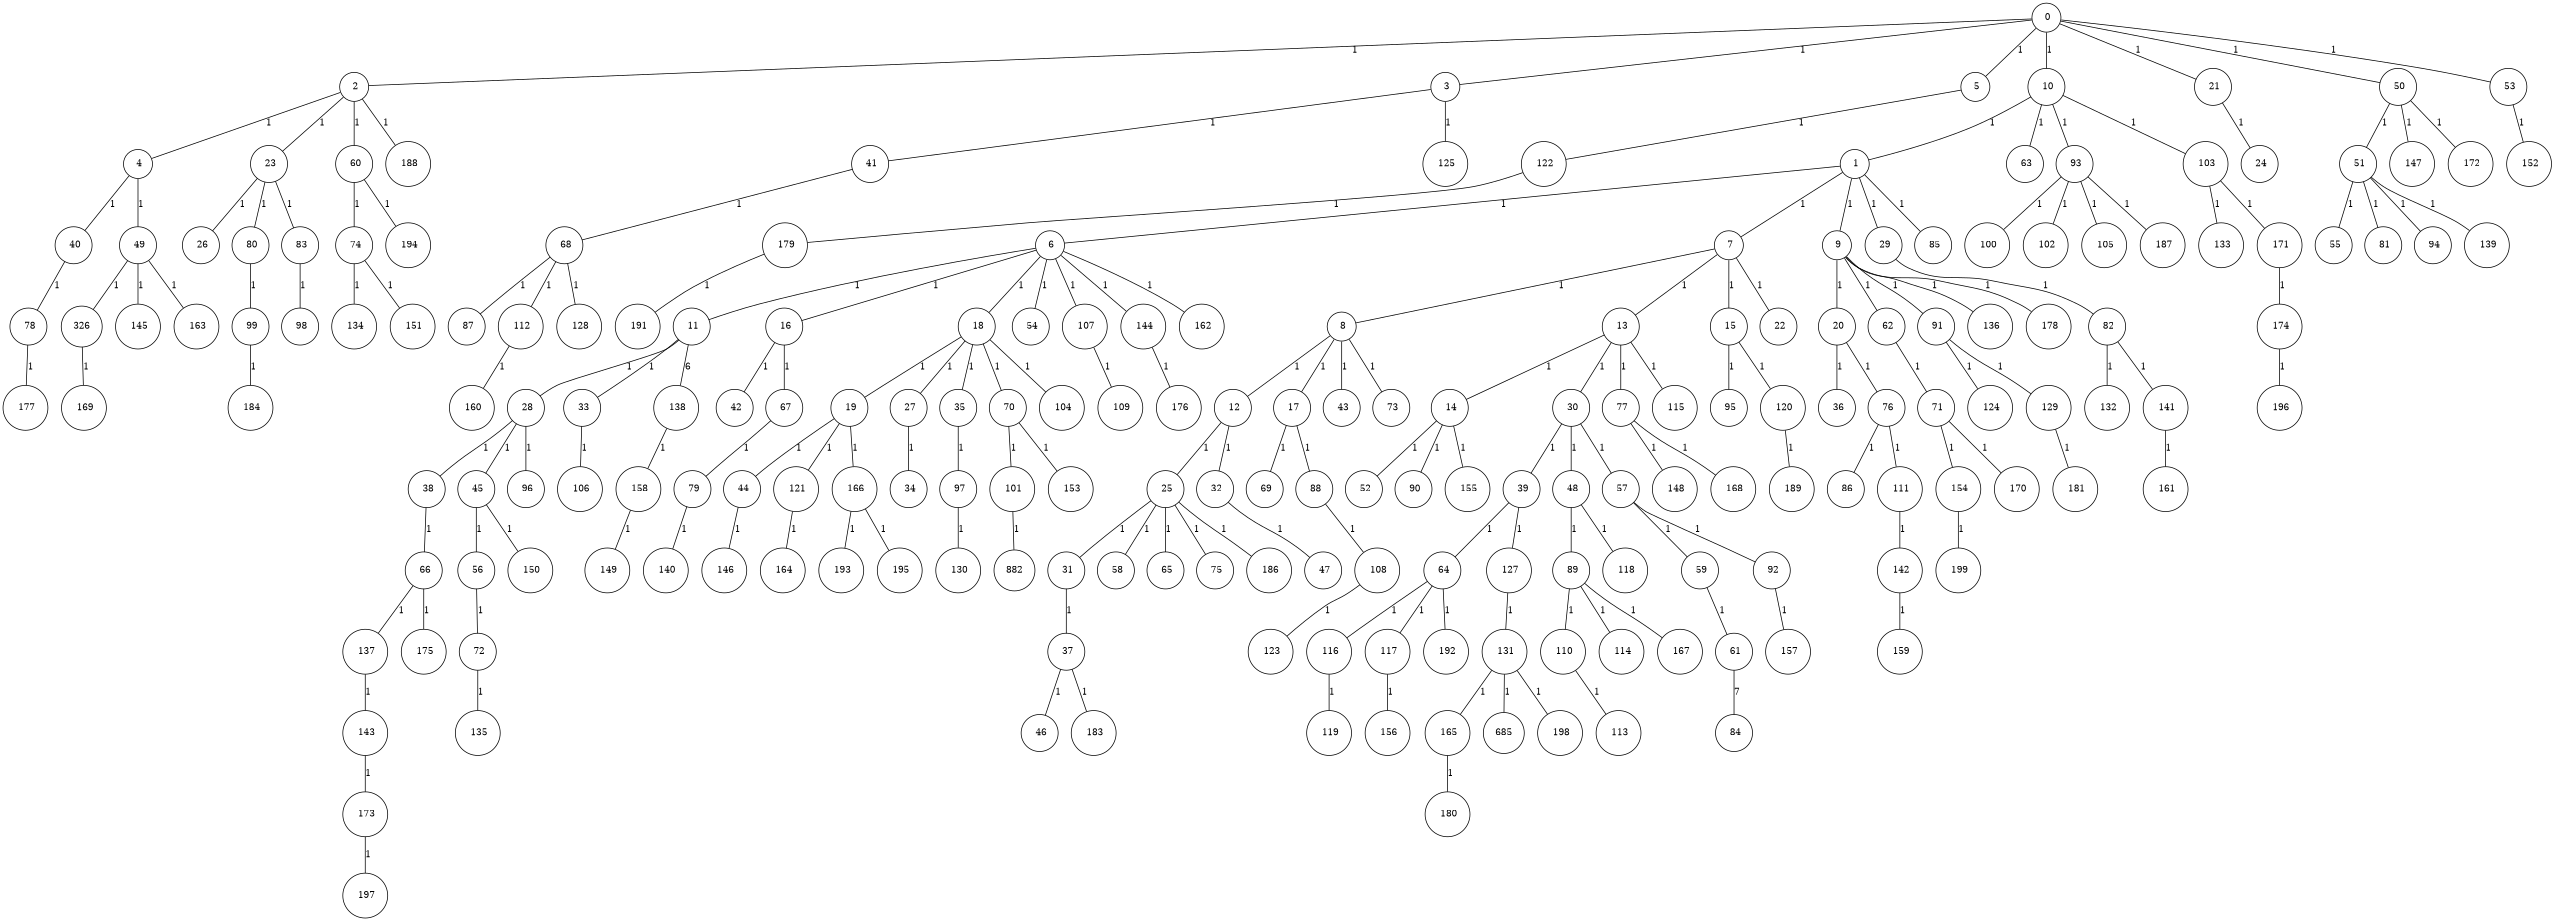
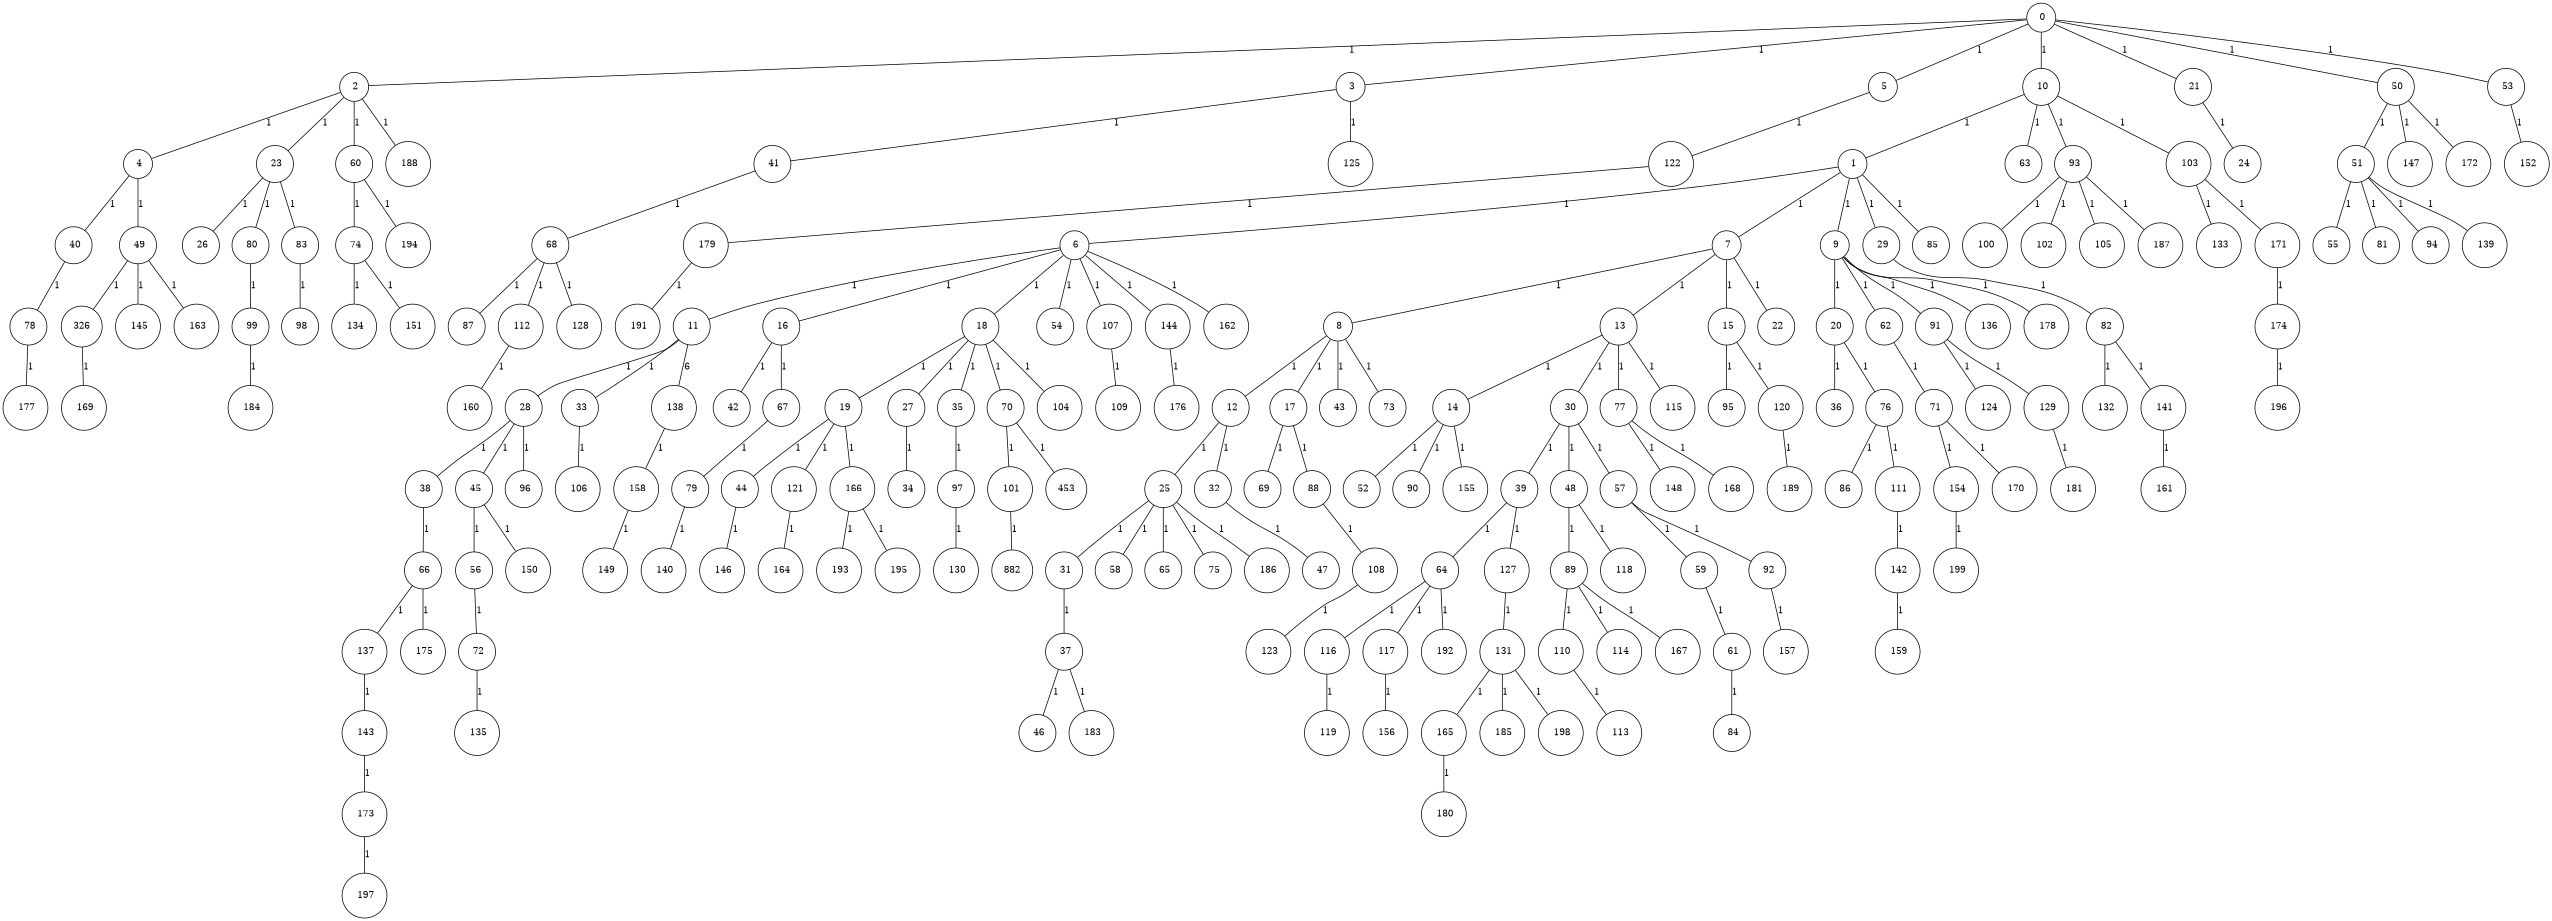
(1071, 489) -> (1066, 489)
(1737, 692) -> (1735, 692)
(1504, 733) -> (1502, 733)
